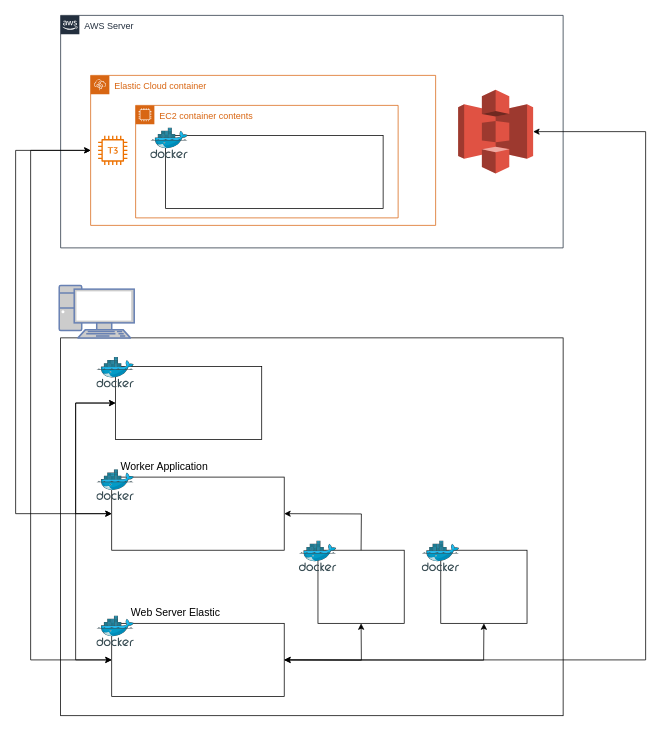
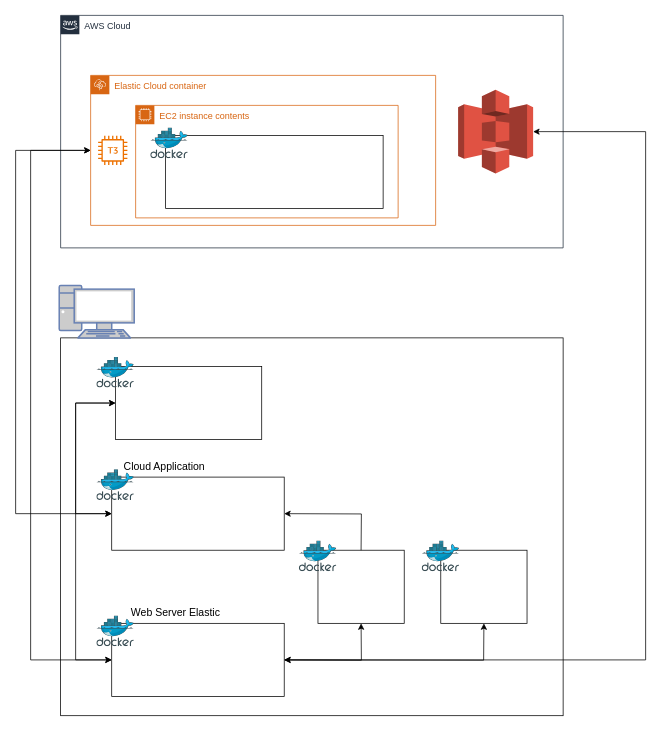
(108, 26) -> (105, 26)
(211, 116) -> (209, 116)
(164, 466) -> (164, 466)
